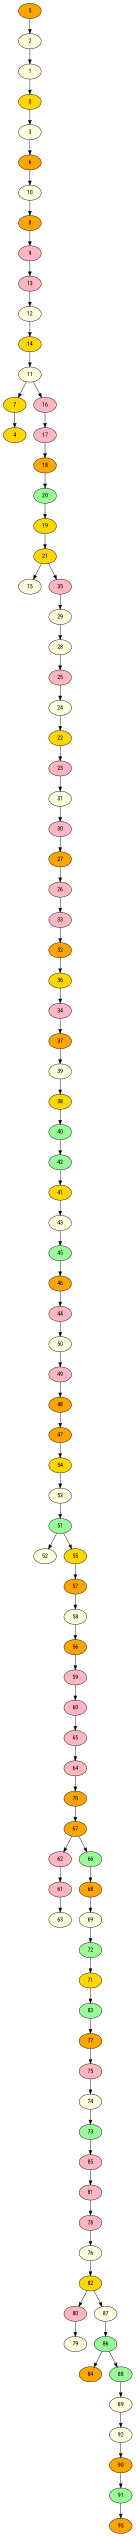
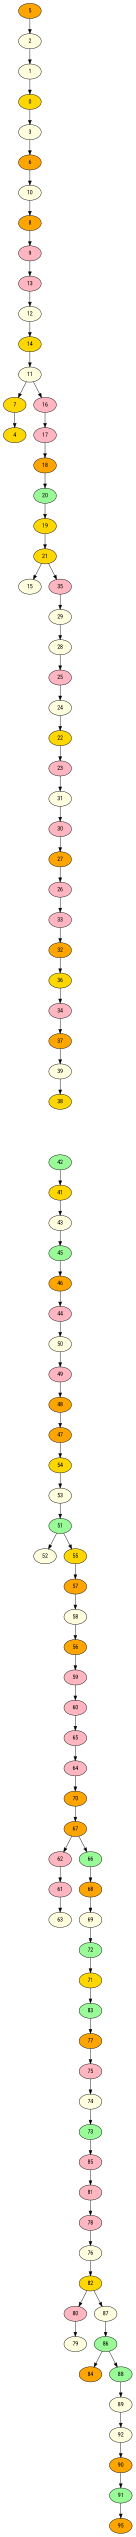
(60, 1132) -> none
